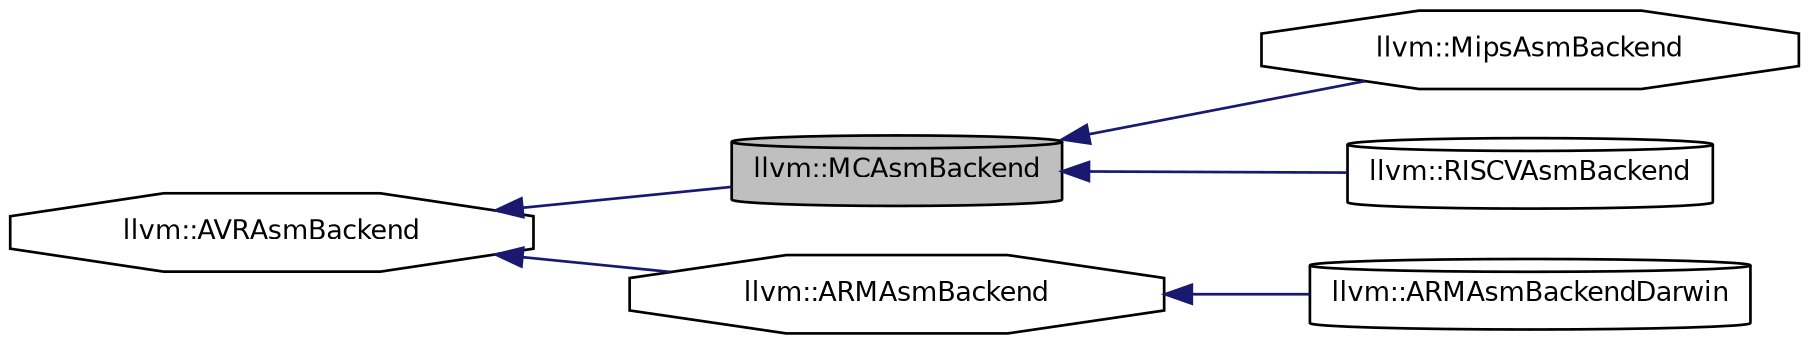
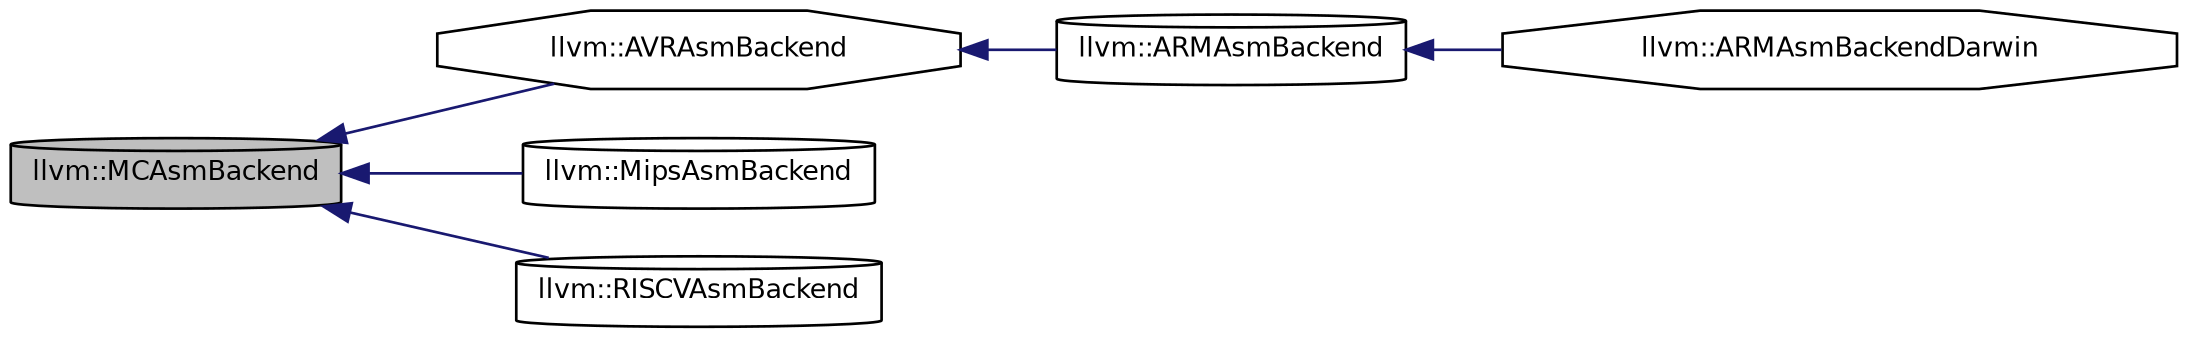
(1530, 50) -> (699, 173)
(627, 197) -> (450, 109)
(897, 294) -> (1231, 50)
(1530, 294) -> (1840, 50)
